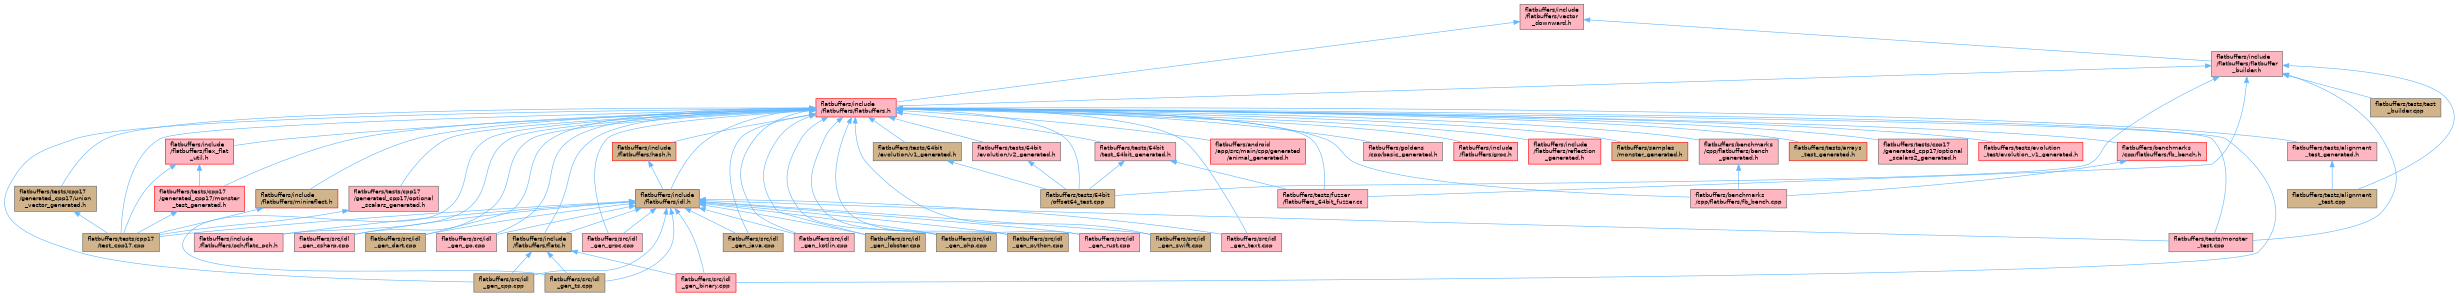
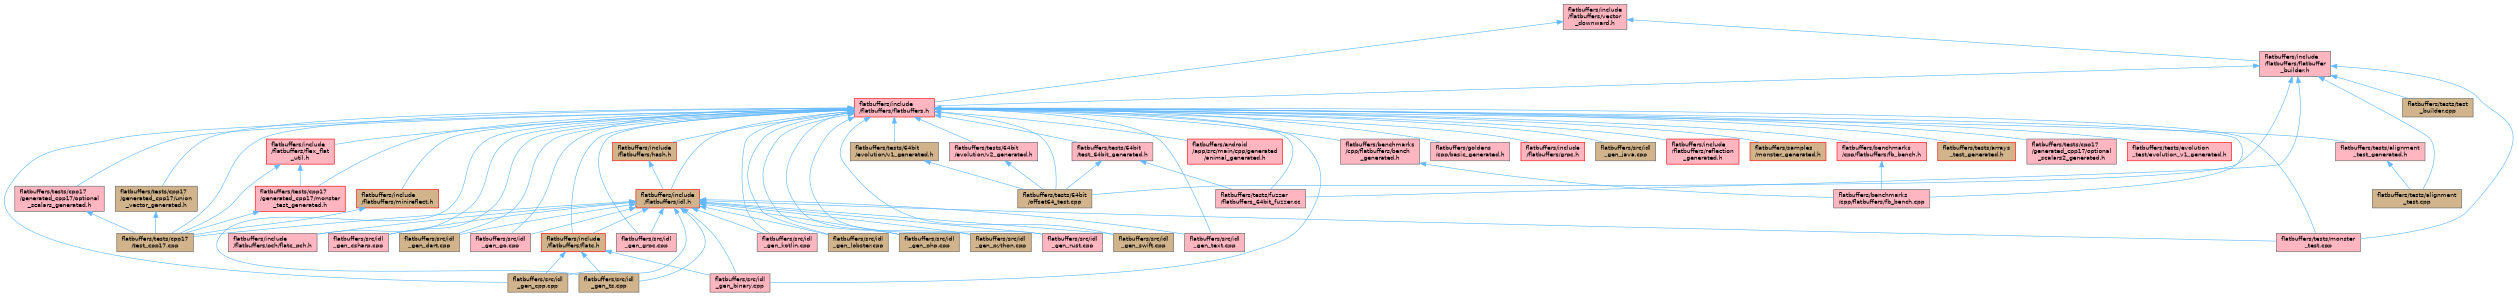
(713, 222) -> none
(706, 283) -> (740, 283)
